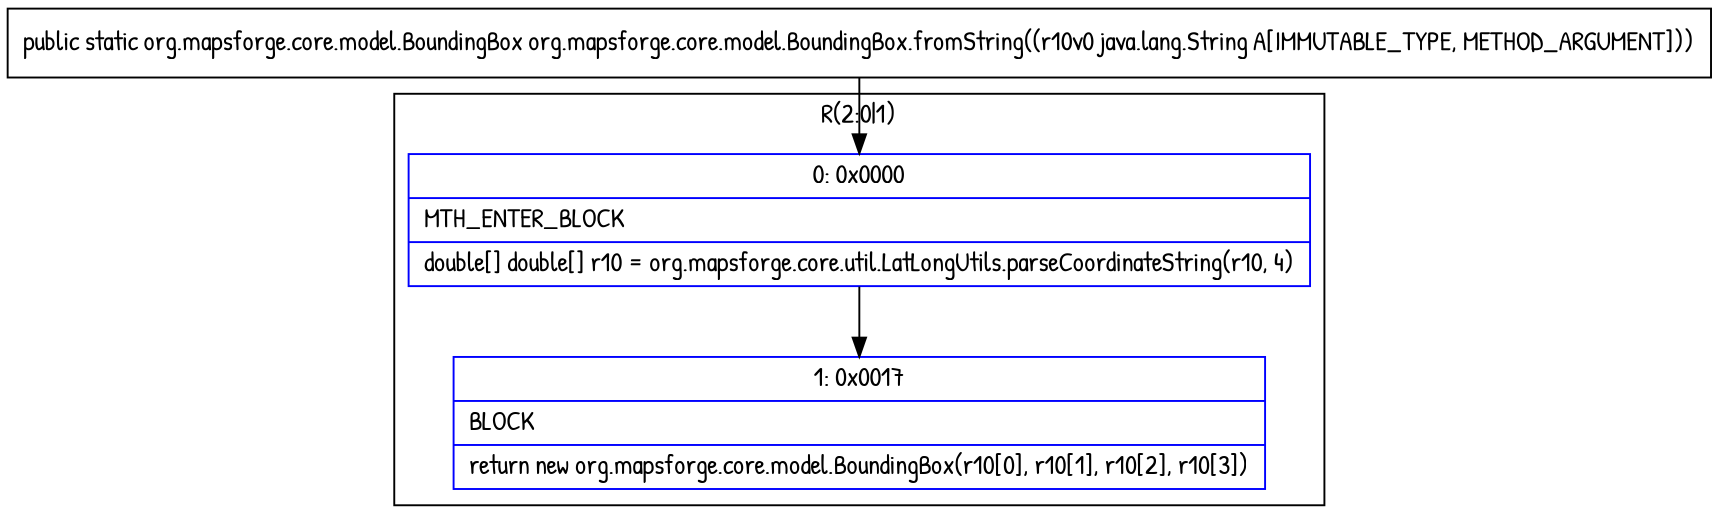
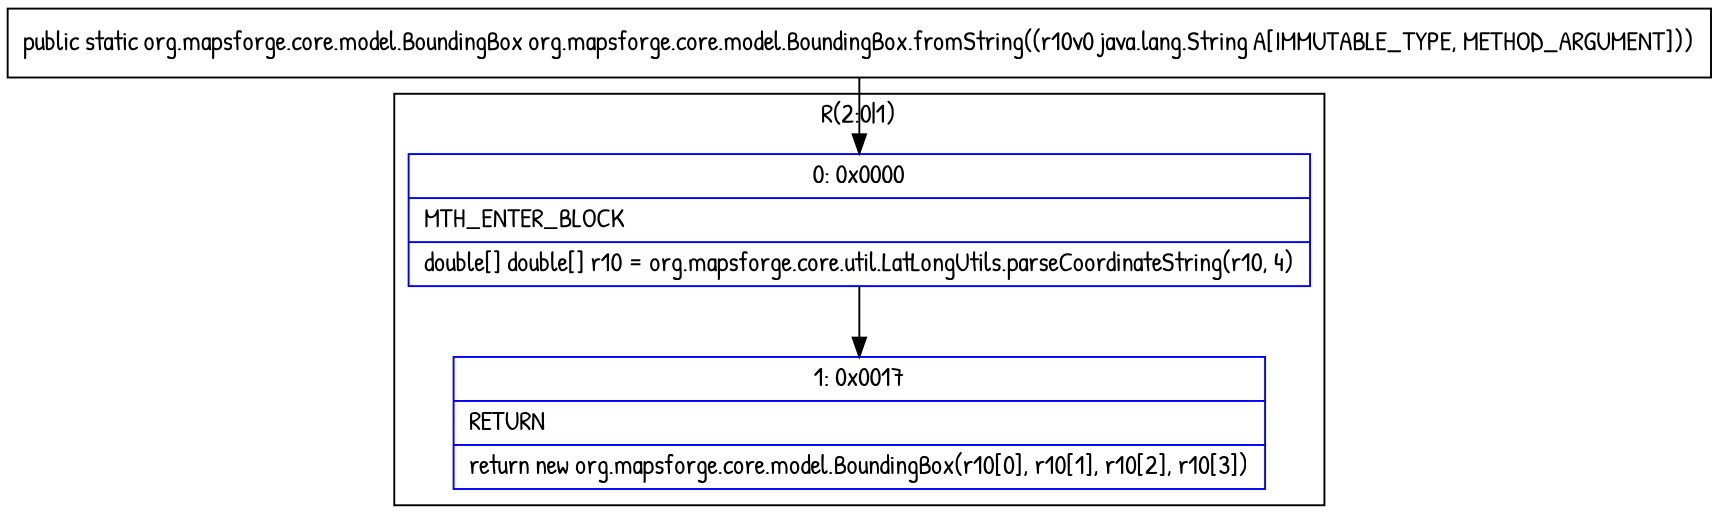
(502, 422) -> (507, 422)
